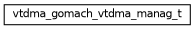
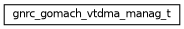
(97, 15) -> (92, 15)
